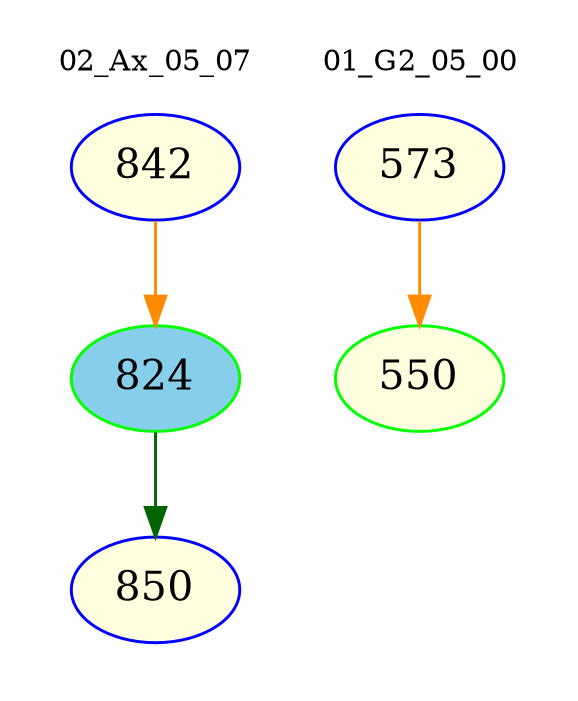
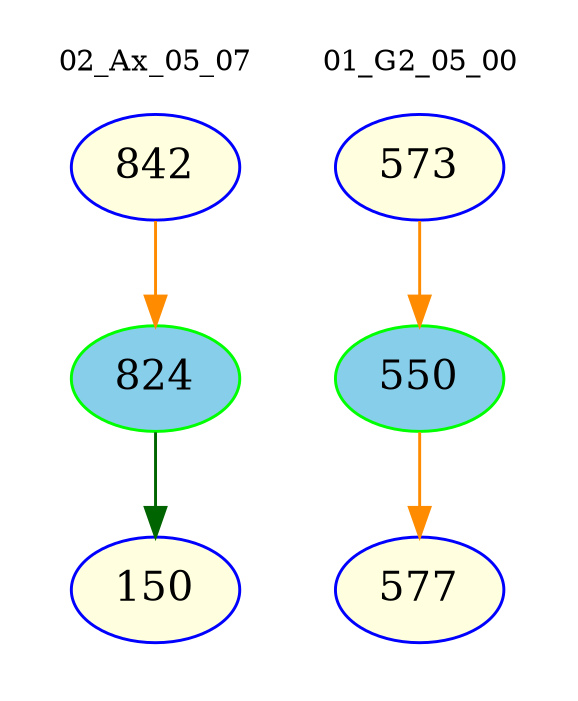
(420, 379) -> (420, 379)
(156, 590) -> (156, 590)
none -> (420, 590)
